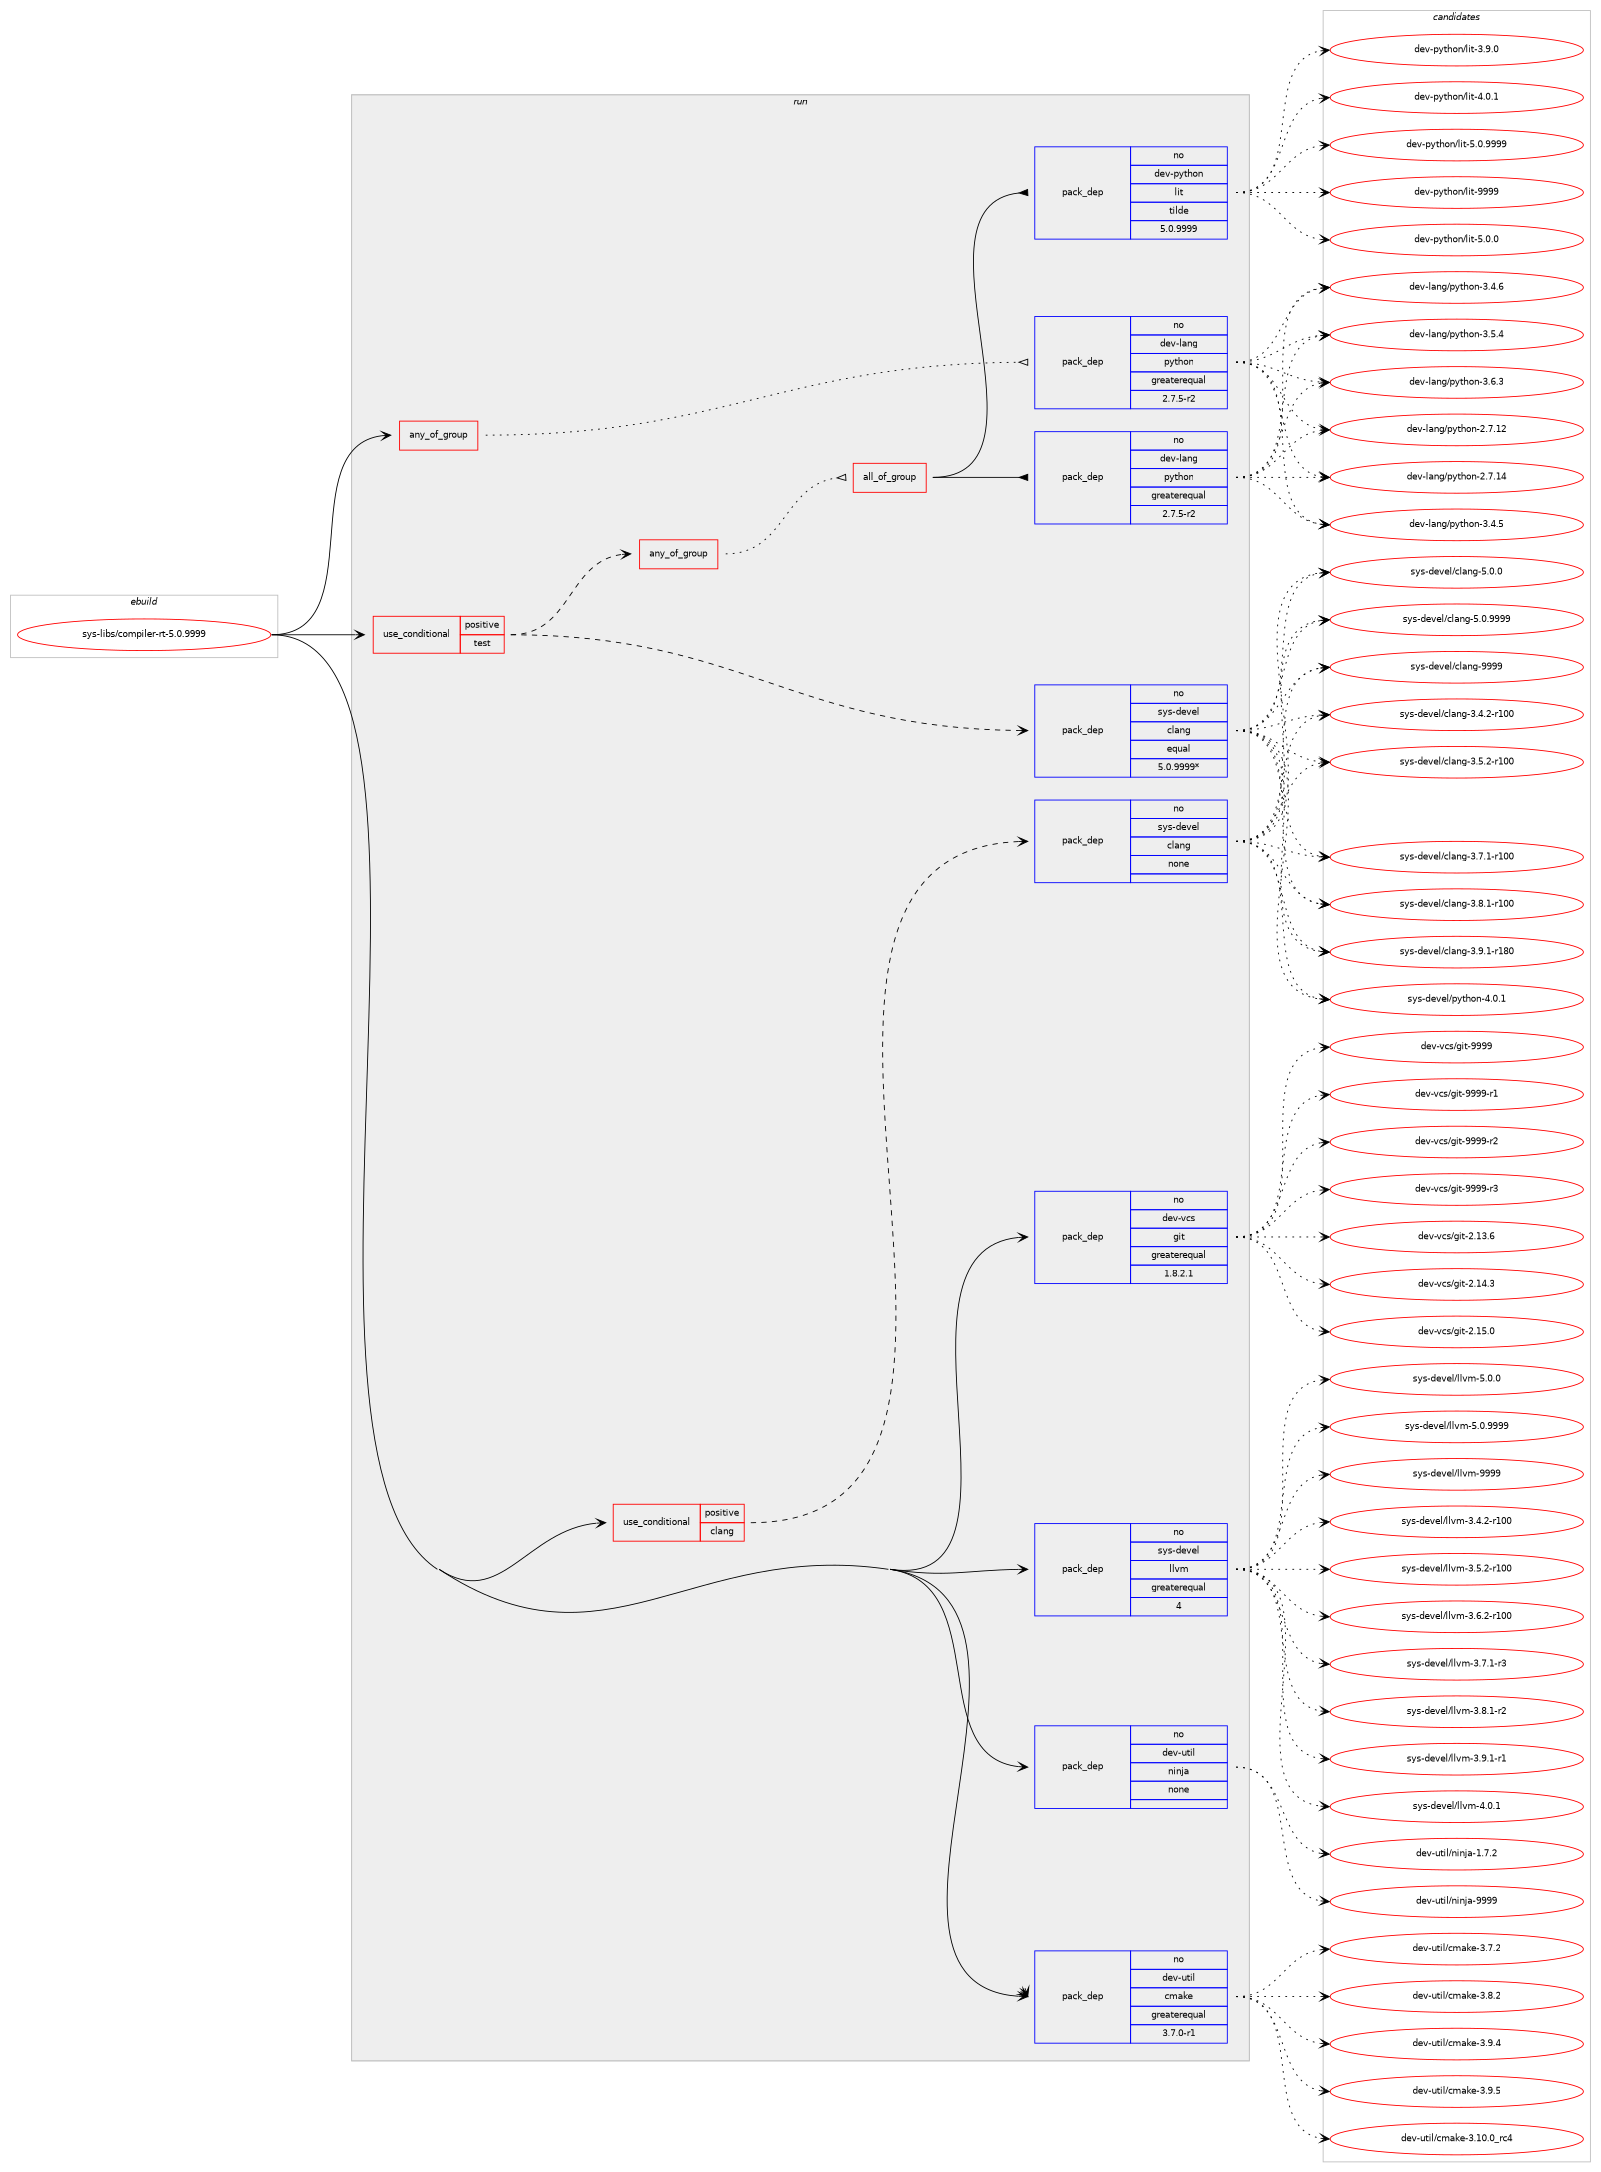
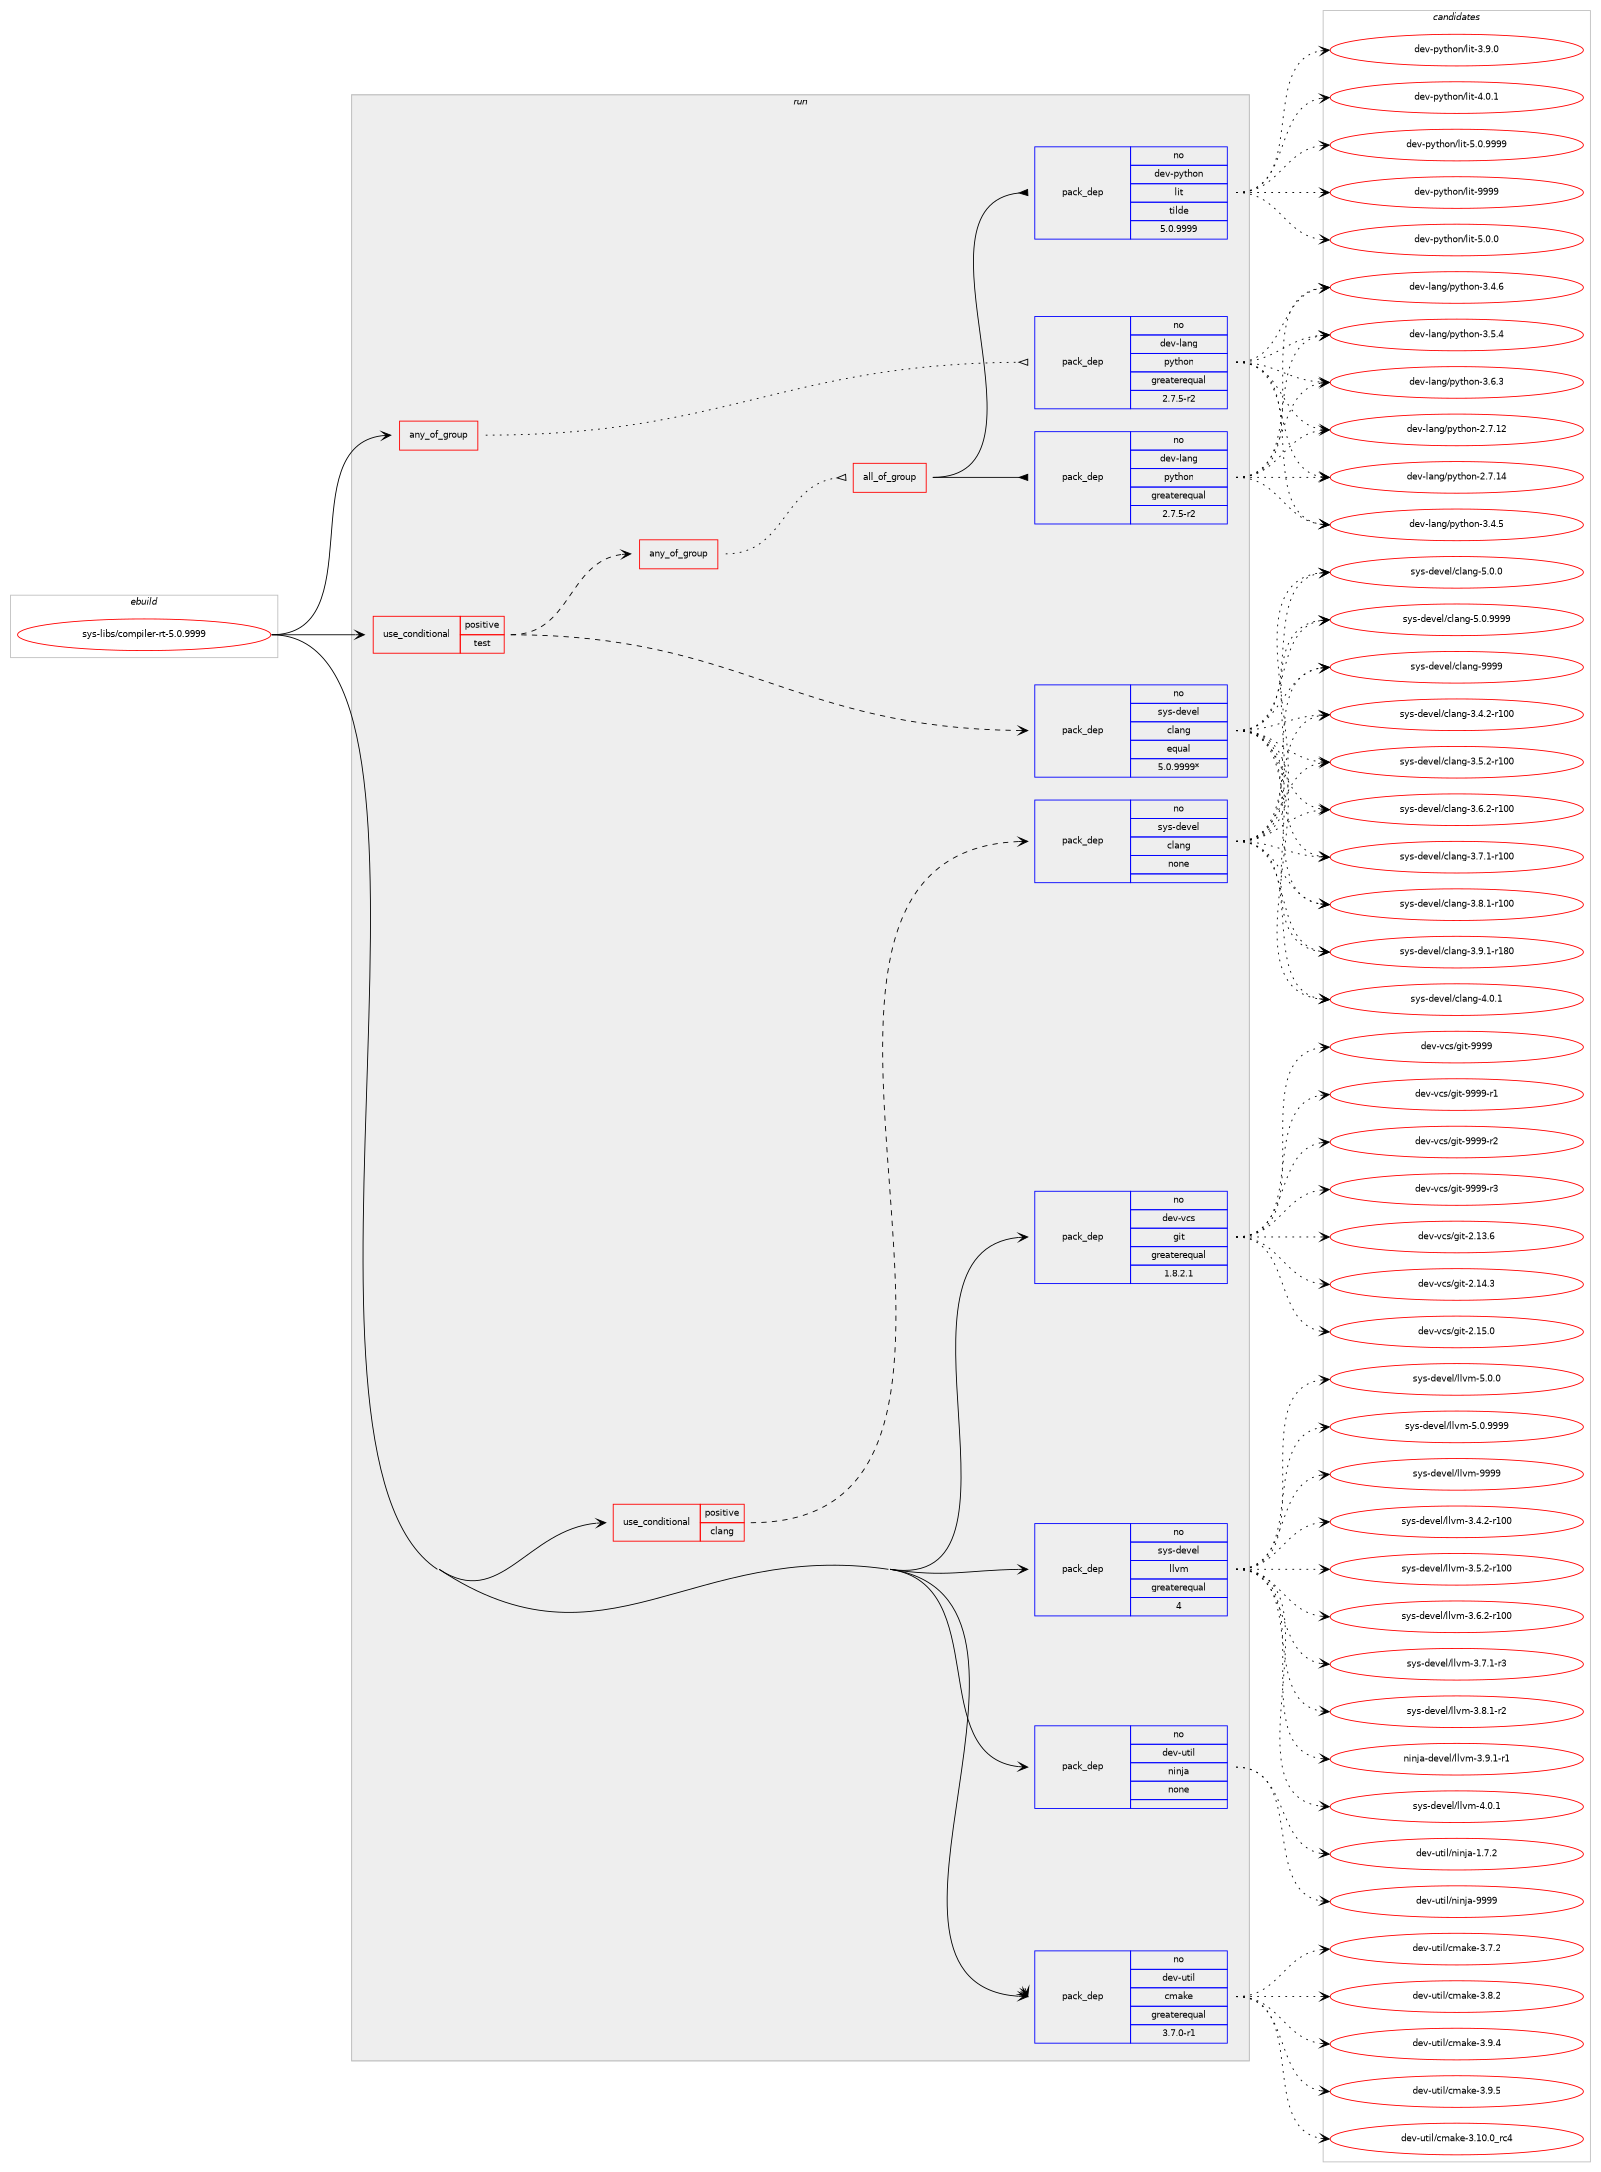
none -> (1457, 810)
(1457, 1000) -> (1457, 1000)
(1457, 1759) -> (1457, 1759)
